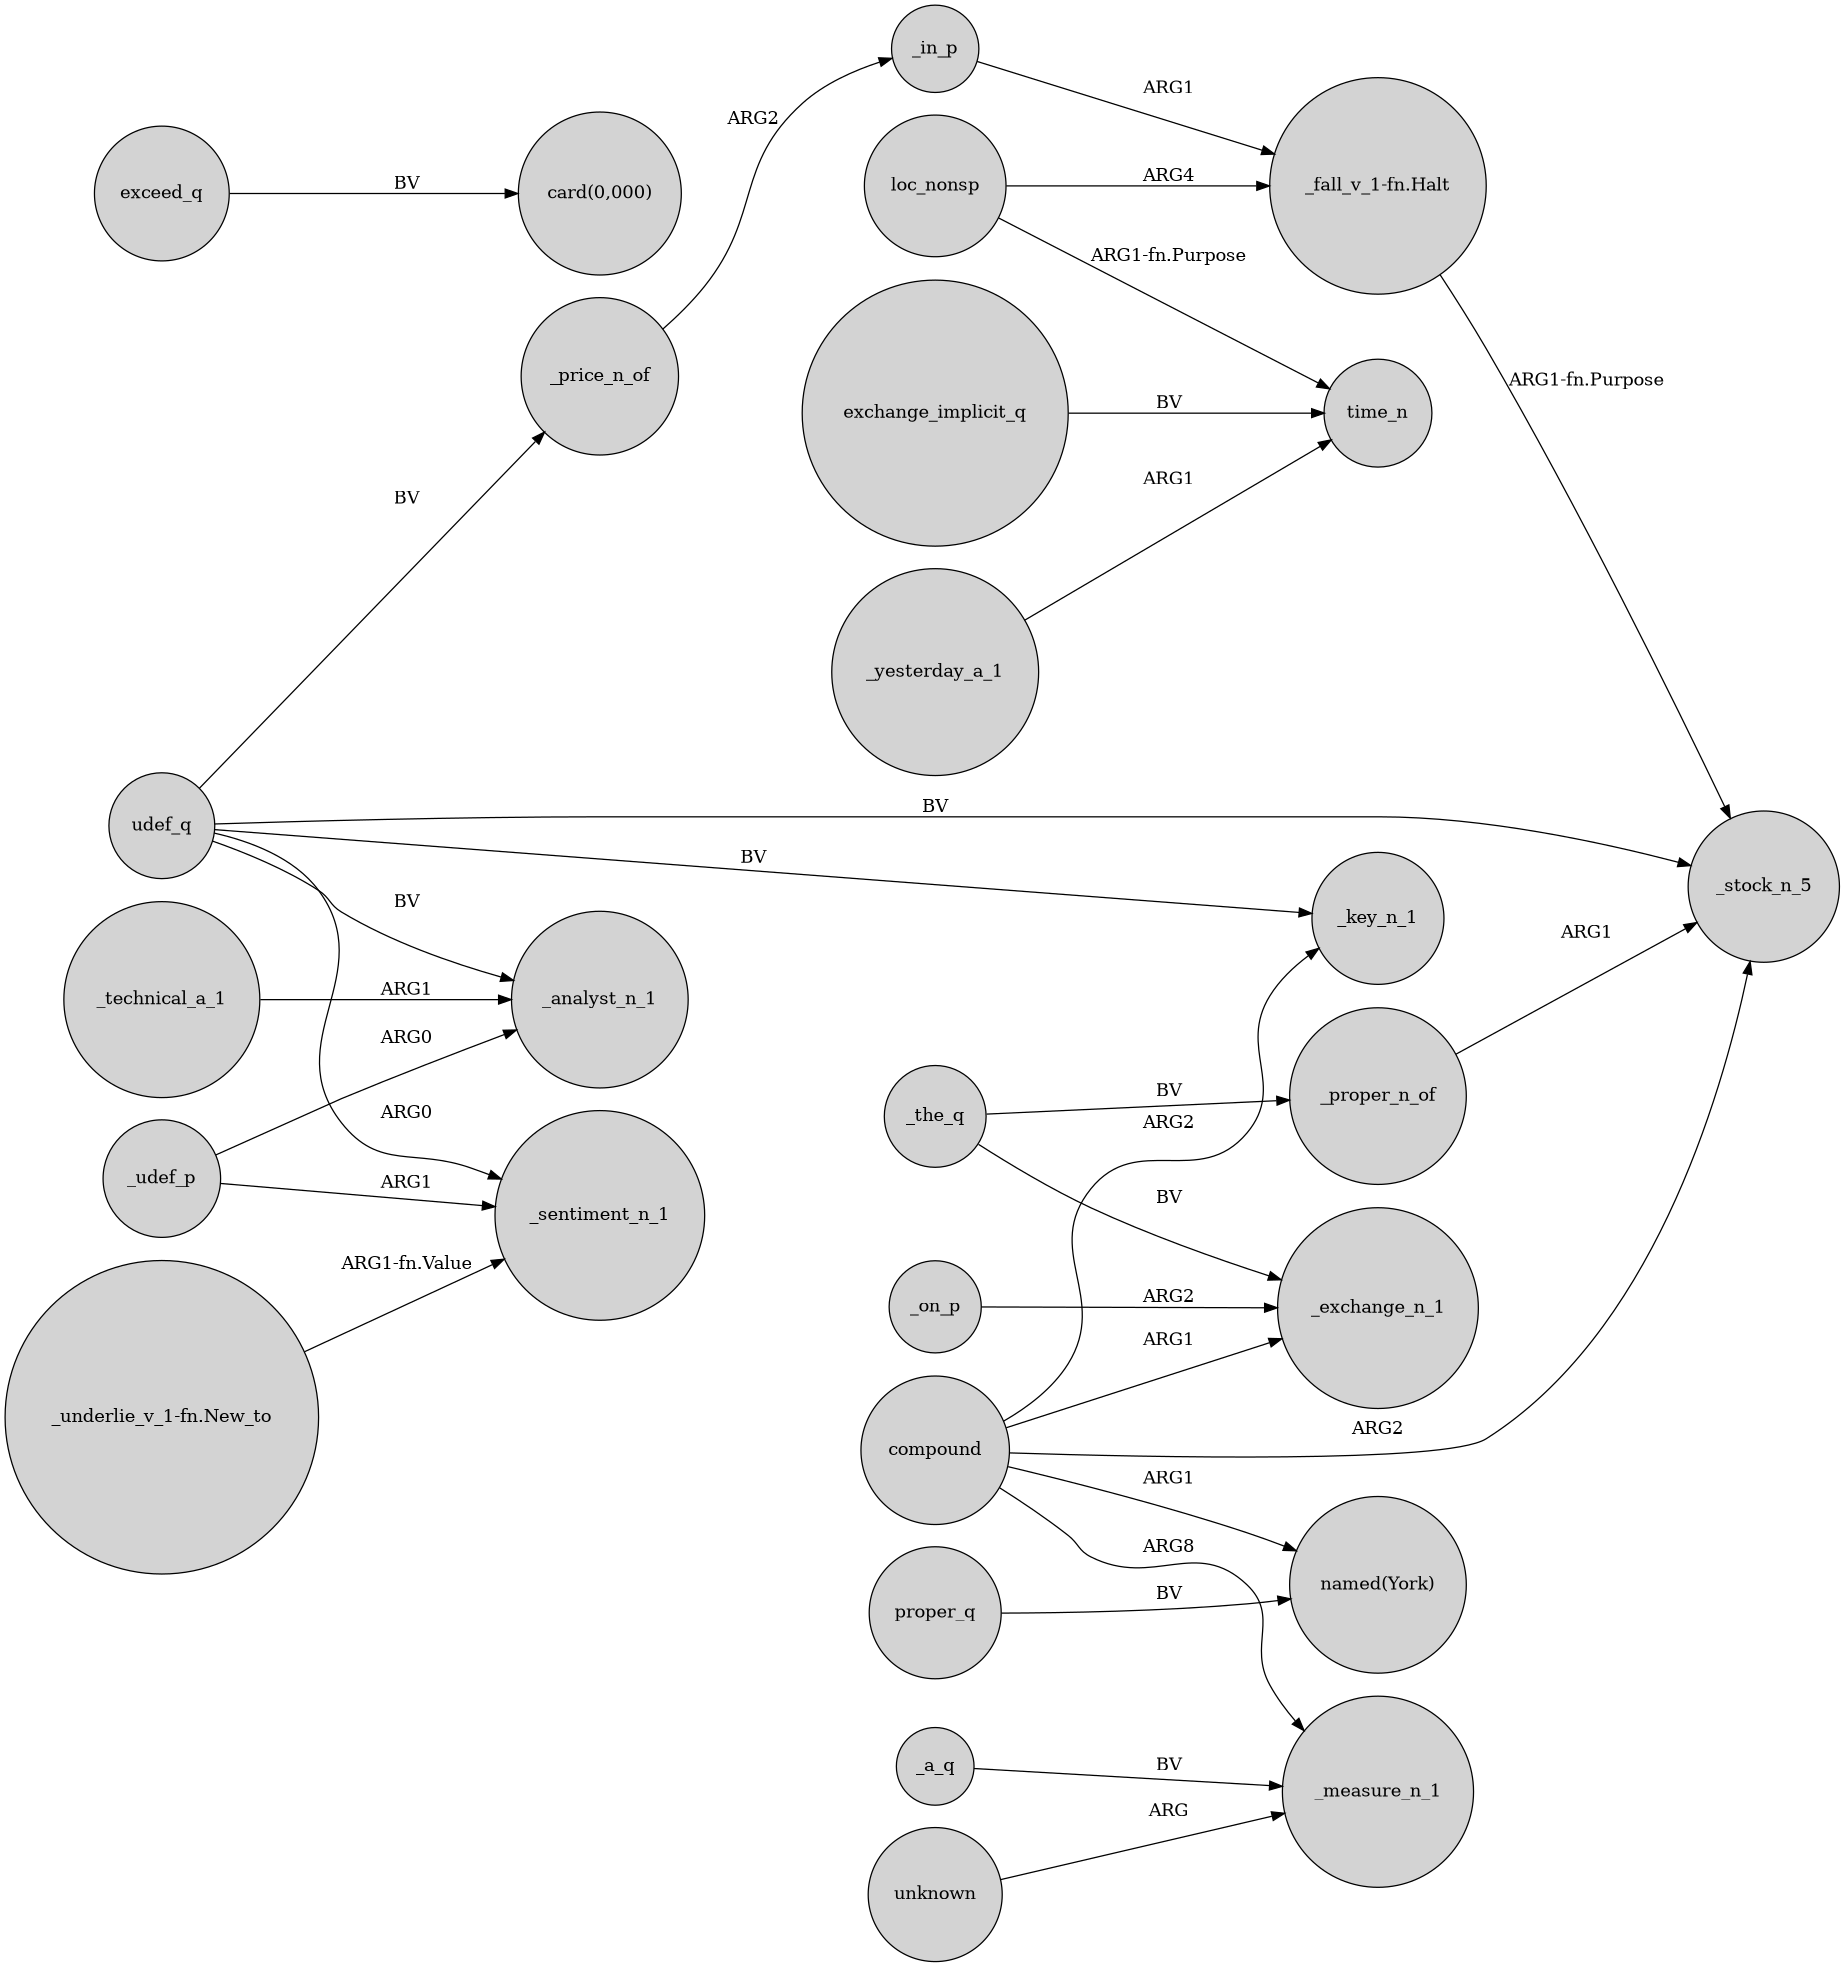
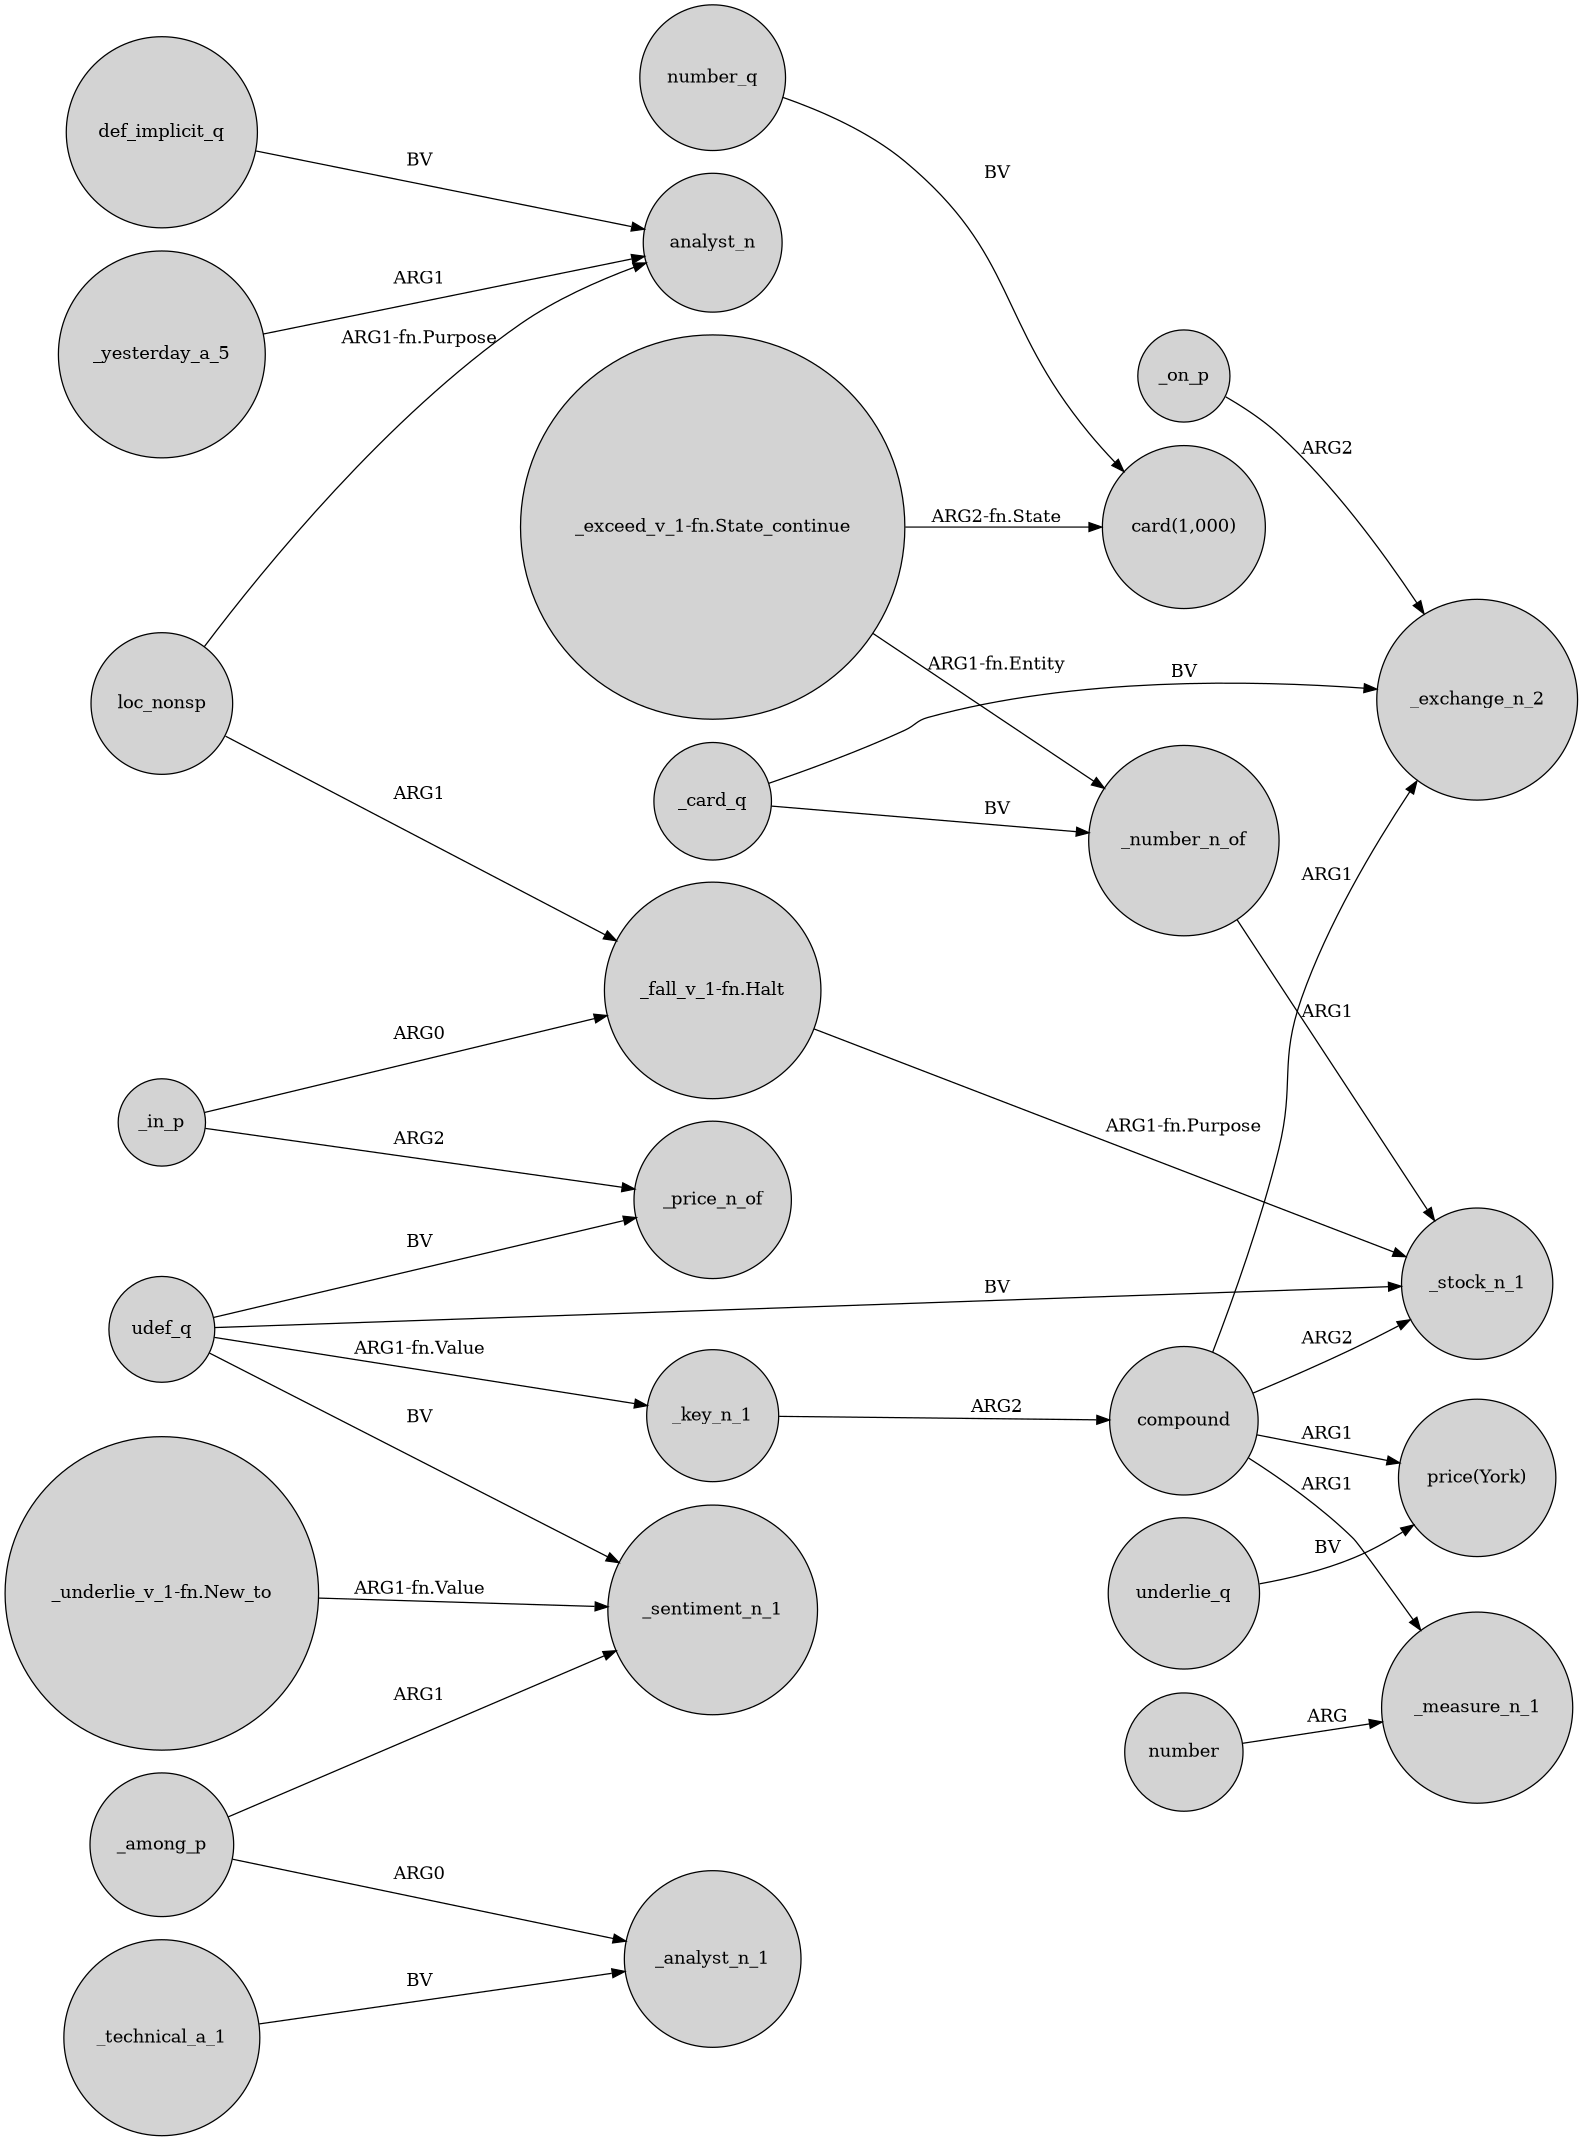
(1169, 89) -> (420, 1034)
(1169, 176) -> (420, 794)
(754, 179) -> (414, 1158)
(162, 194) -> (713, 78)
(600, 194) -> (1184, 527)
(935, 413) -> (162, 132)
(1378, 413) -> (713, 243)
none -> (713, 527)
(935, 672) -> (162, 354)
(753, 858) -> (420, 1349)
(1764, 887) -> (1477, 1284)
(352, 918) -> none
(407, 990) -> (420, 1981)
(1378, 1096) -> (1184, 841)
(407, 1113) -> (420, 1418)
(935, 1116) -> (713, 801)
(1133, 1163) -> (938, 1418)
(162, 1179) -> (162, 1845)
(1378, 1308) -> (1477, 700)
(1169, 1547) -> (1328, 1485)
(1378, 1585) -> (1477, 1478)
(935, 1613) -> (1184, 1593)
(935, 1766) -> none
(935, 1895) -> (1184, 1752)
